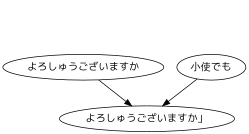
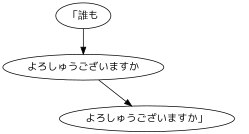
none -> (83, 16)
(211, 67) -> none
